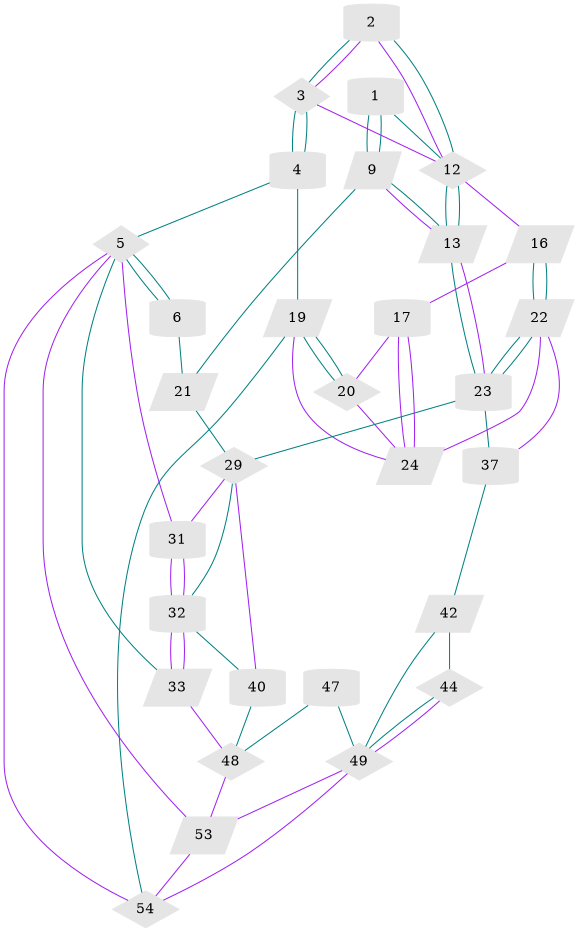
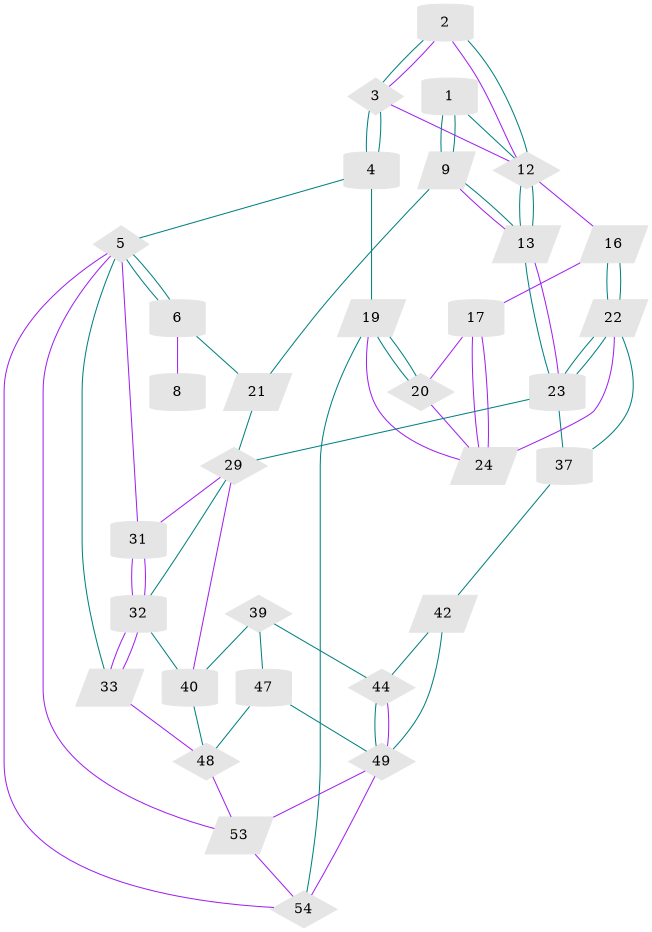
none -> (178, 392)
(558, 400) -> (632, 400)
none -> (259, 614)
